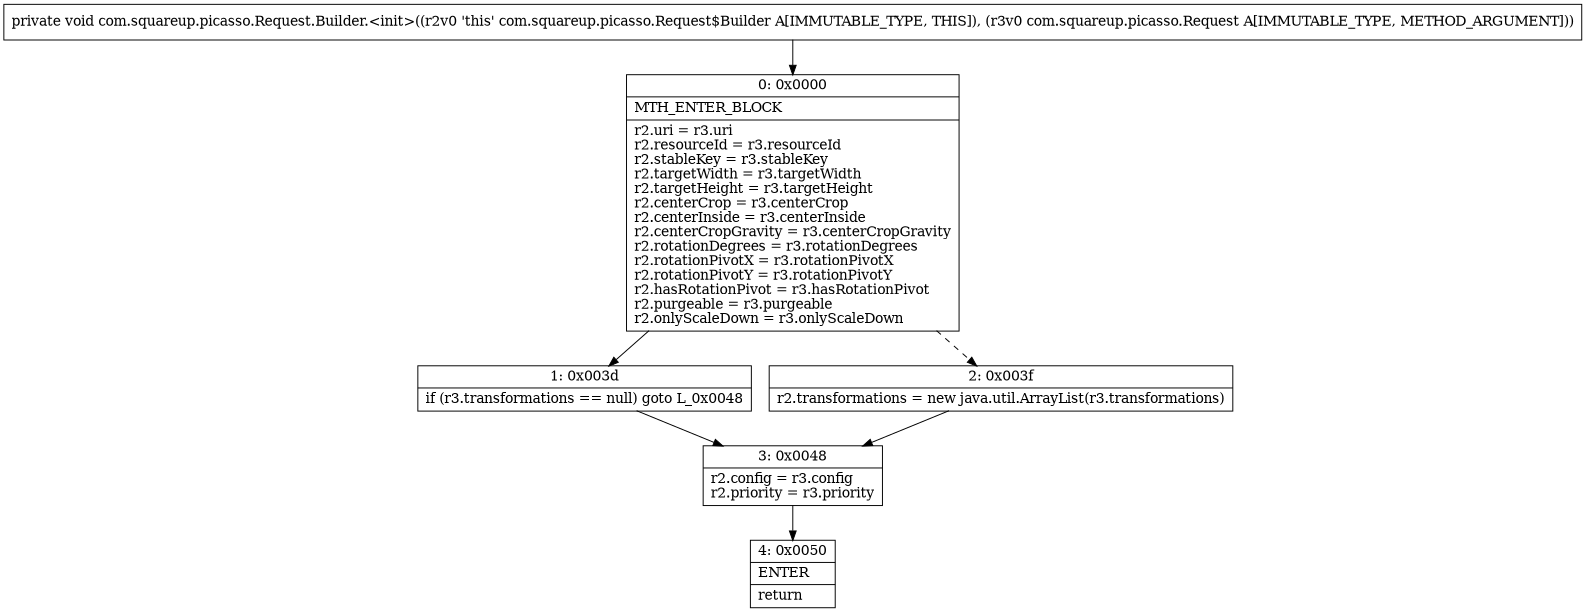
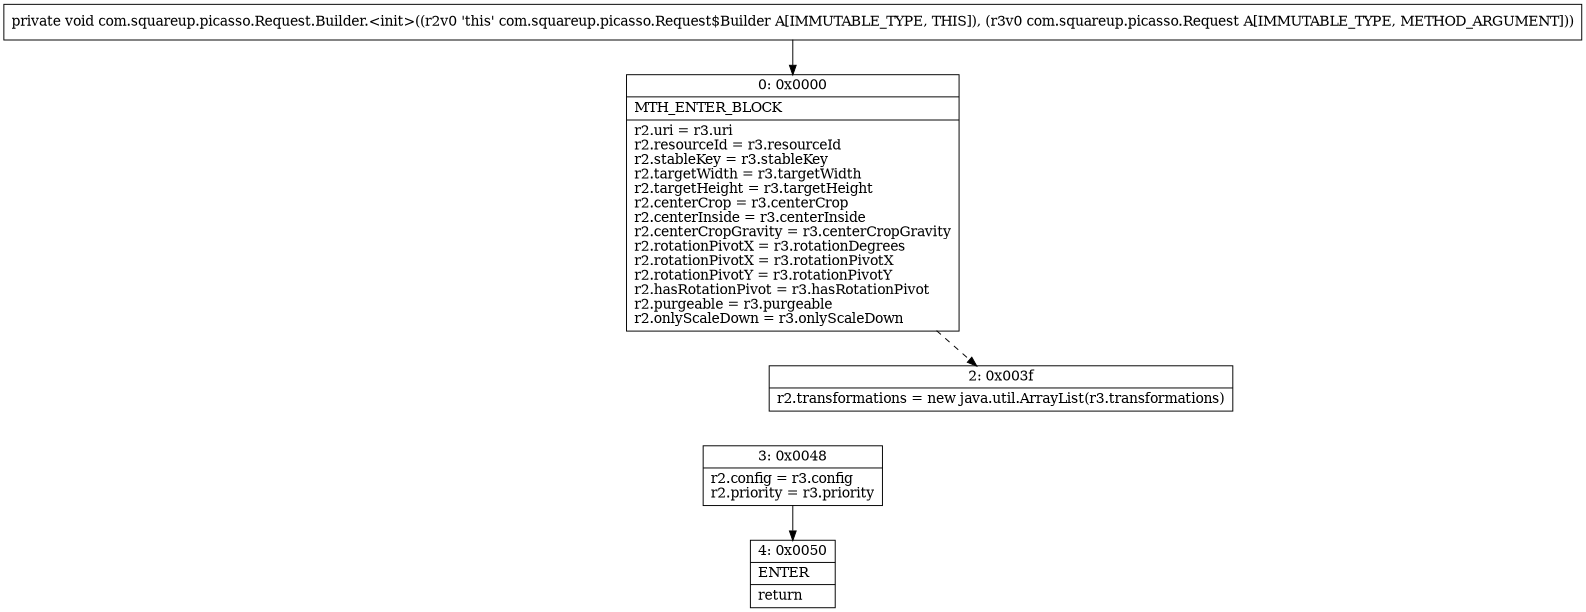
(776, 247) -> (770, 247)
(585, 388) -> none
(910, 427) -> none
